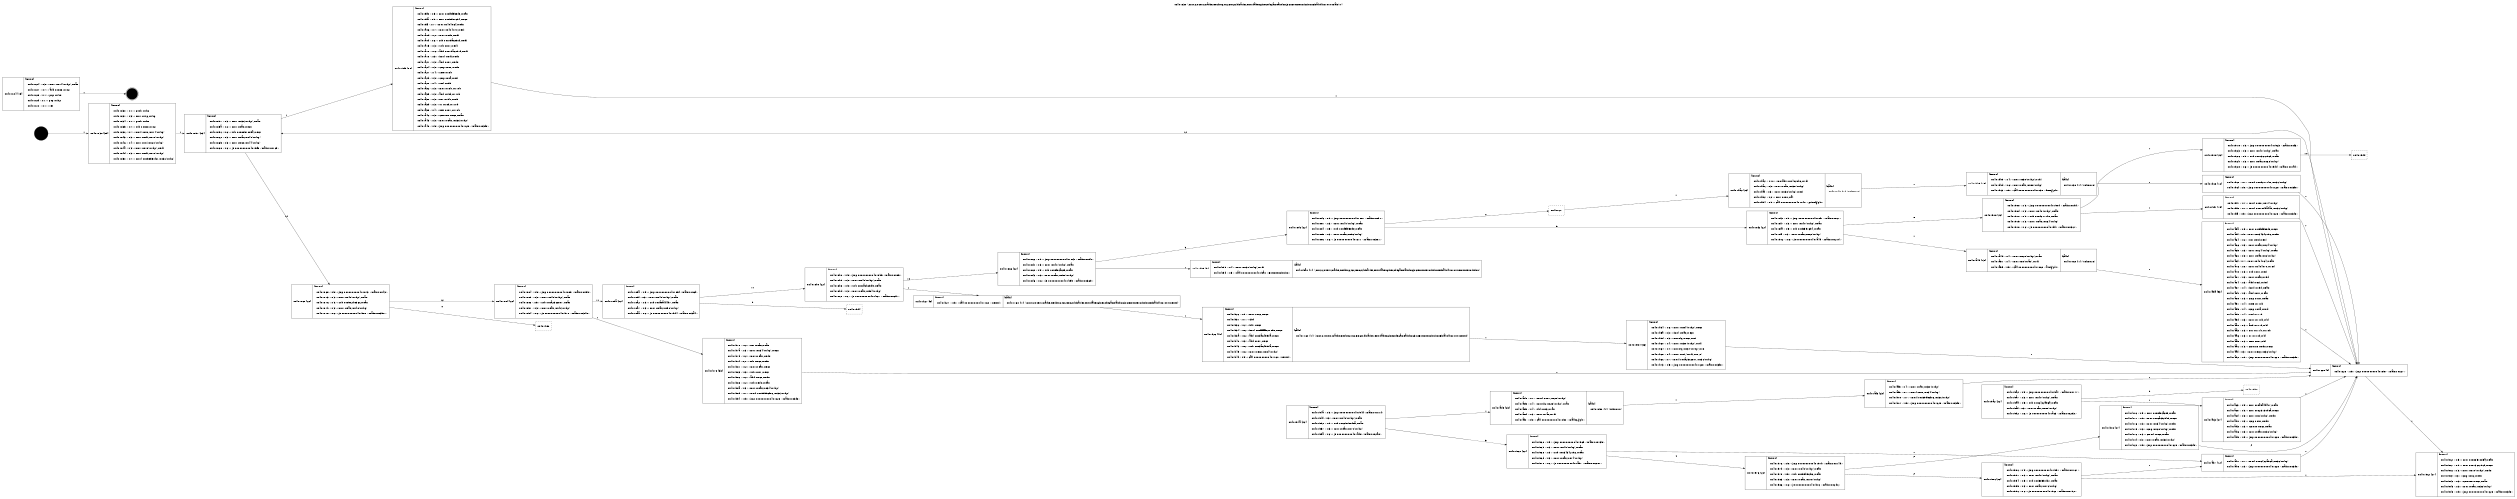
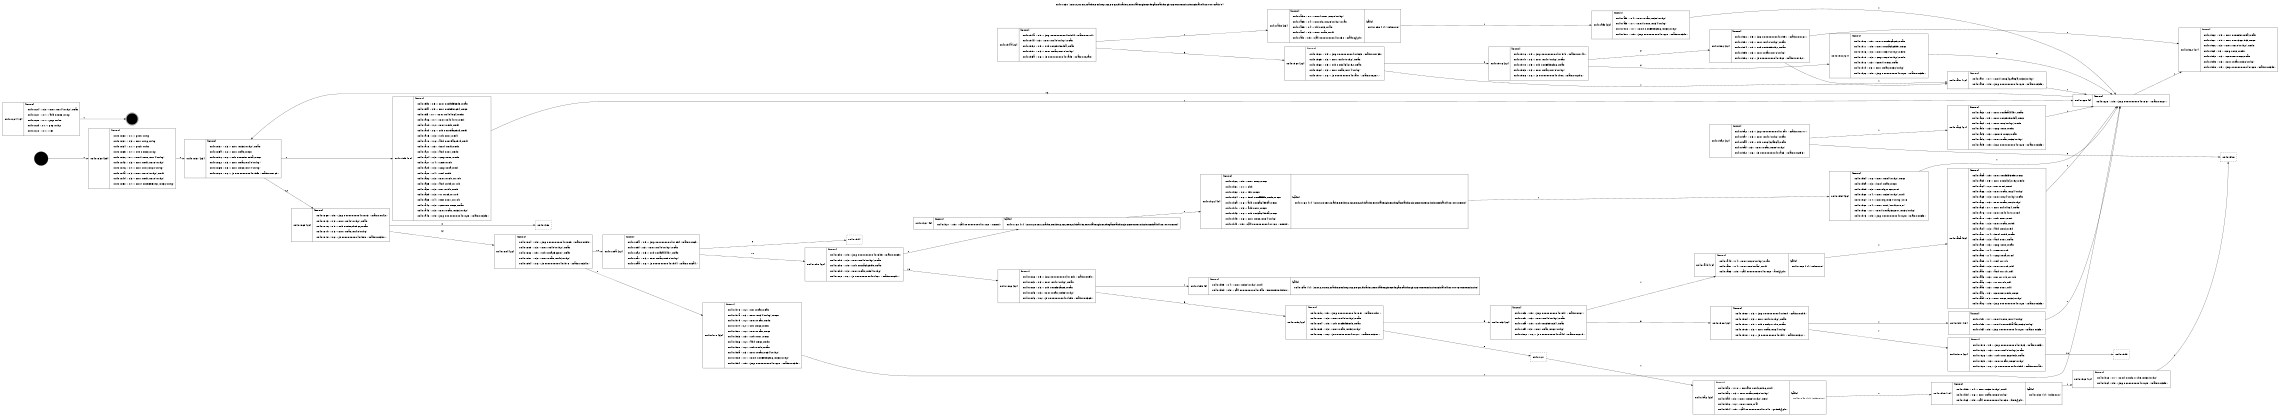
(2345, 271) -> (2214, 276)
